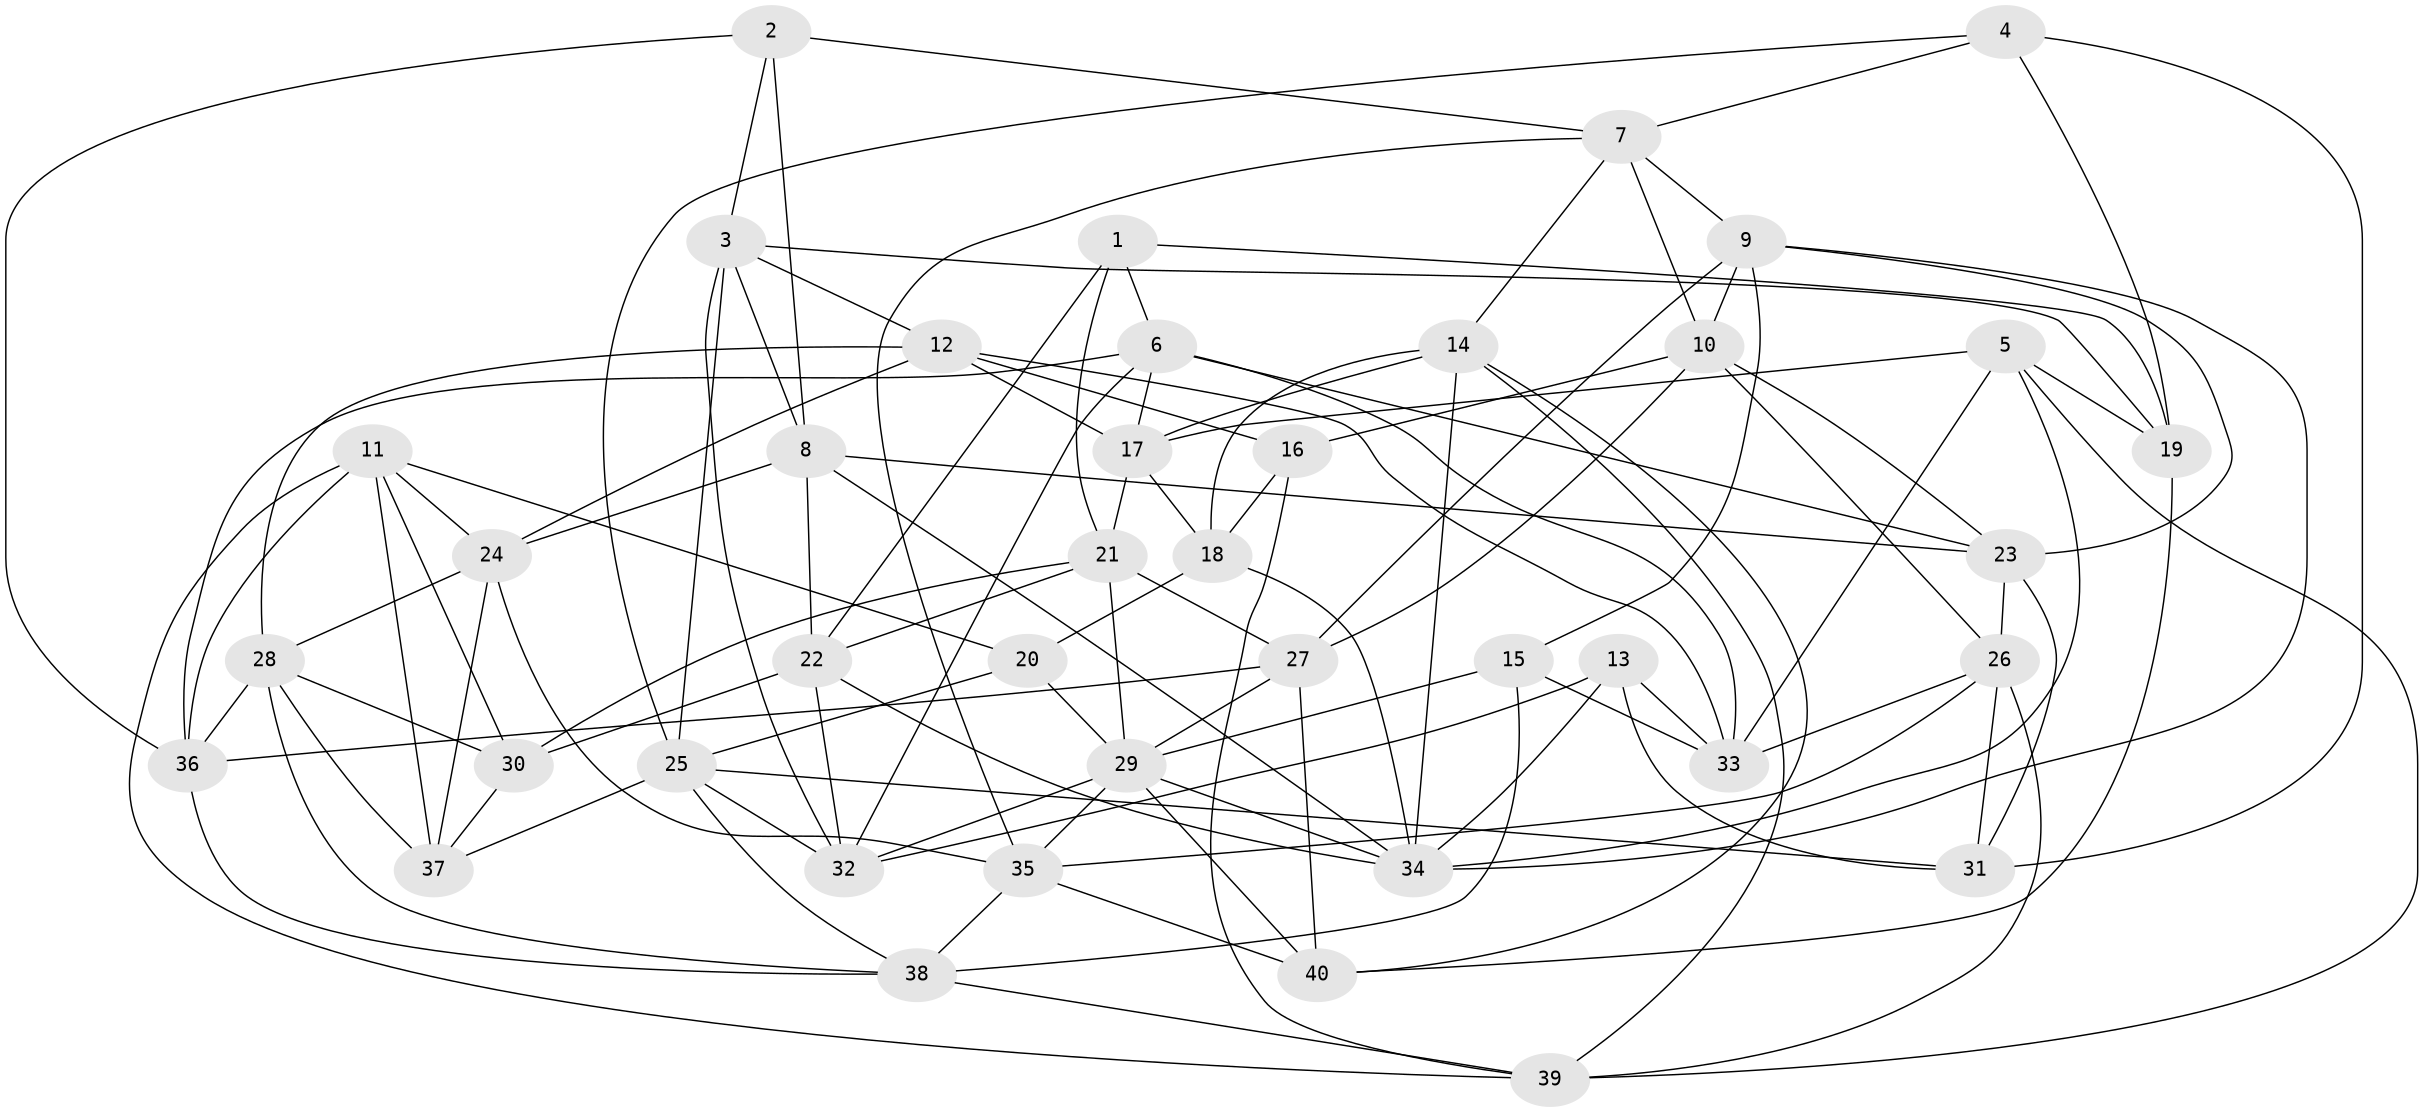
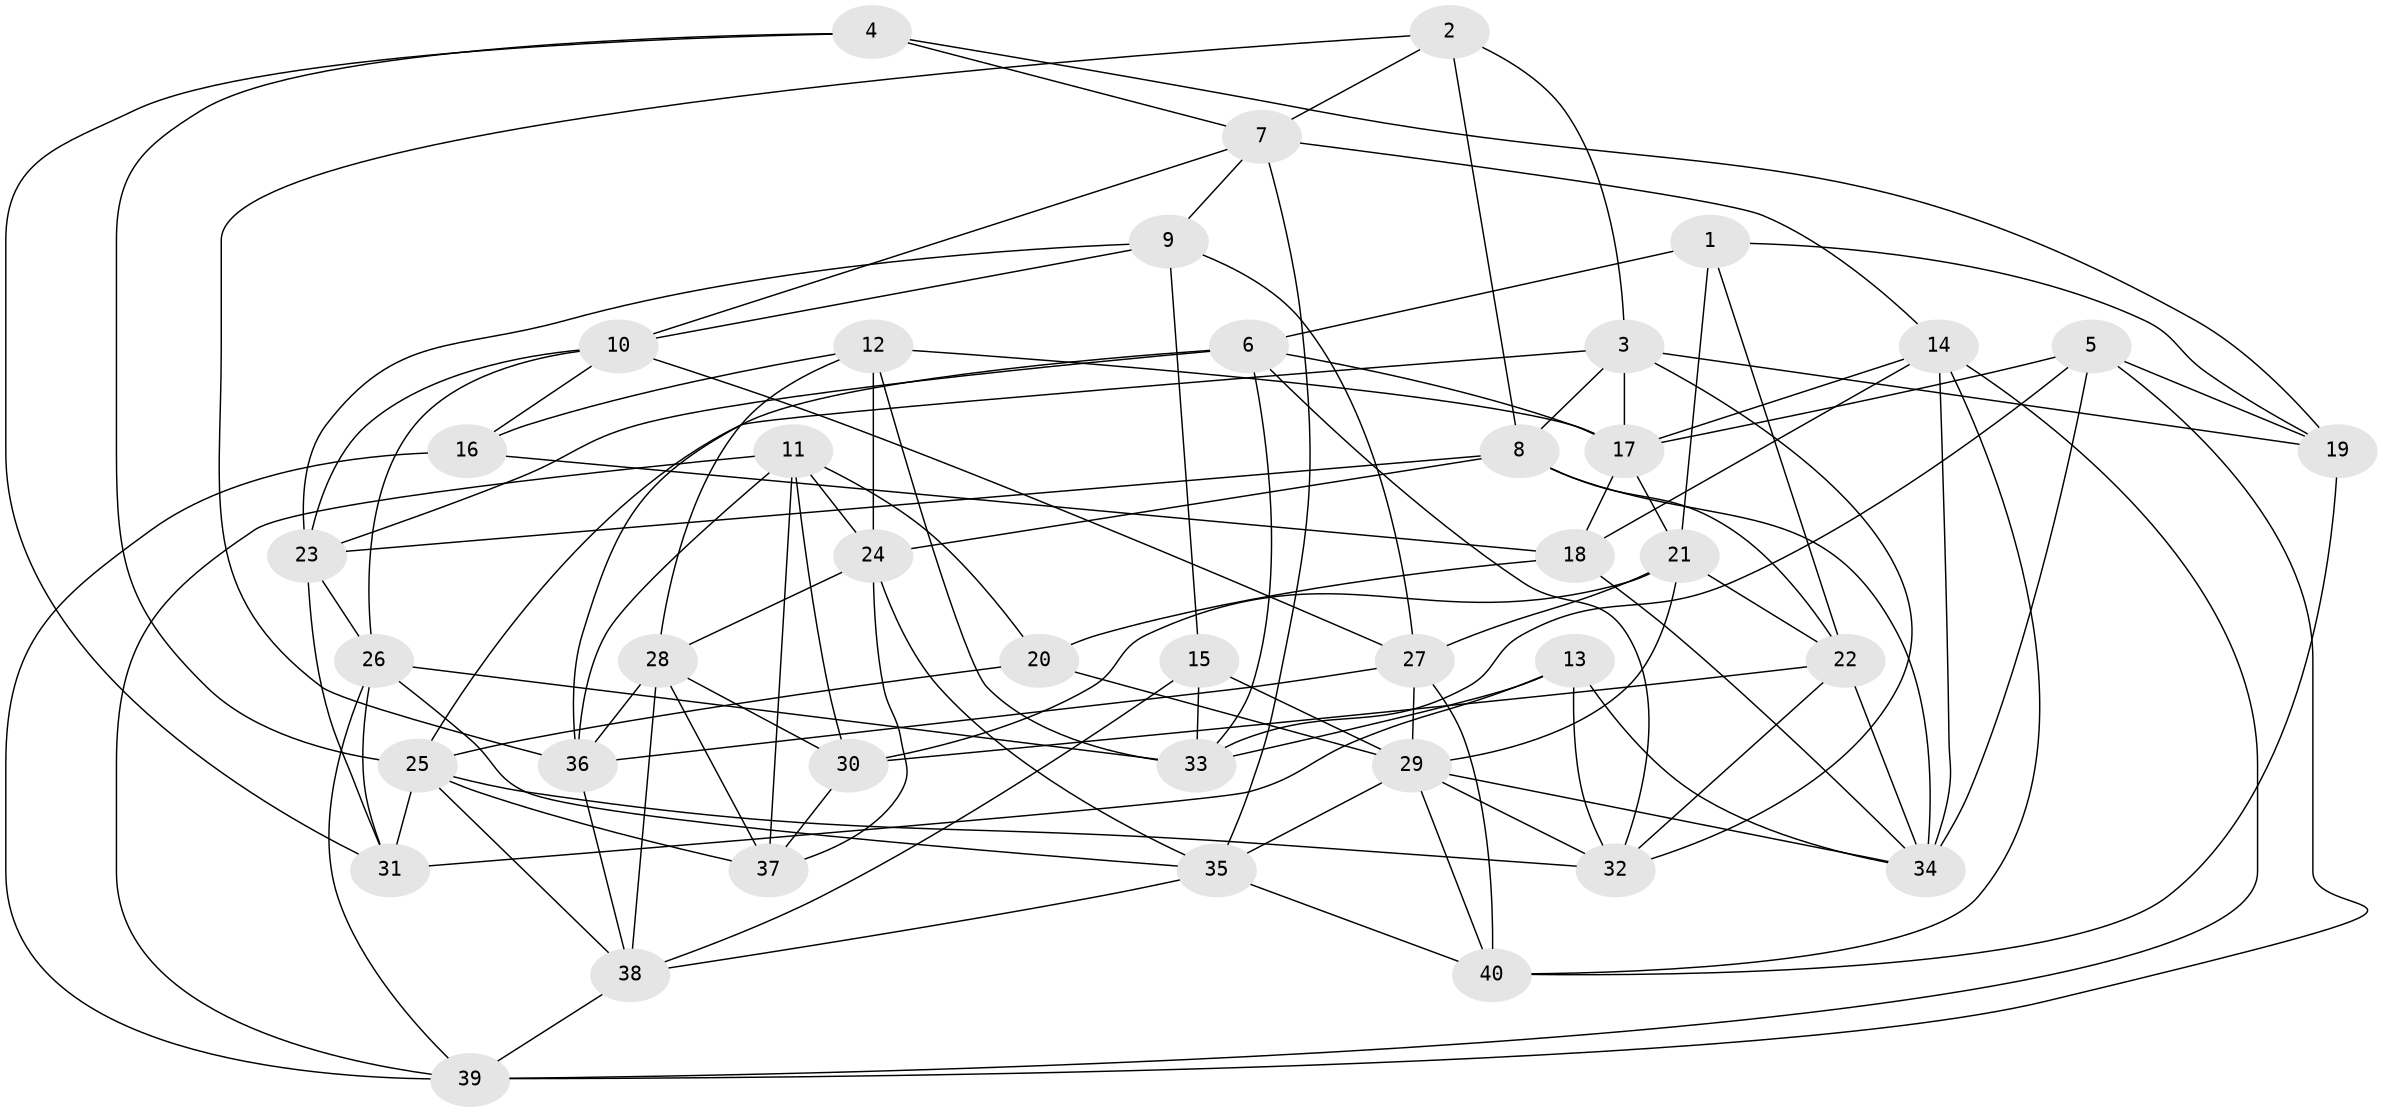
(834, 294) -> (1624, 399)
(2262, 678) -> none
